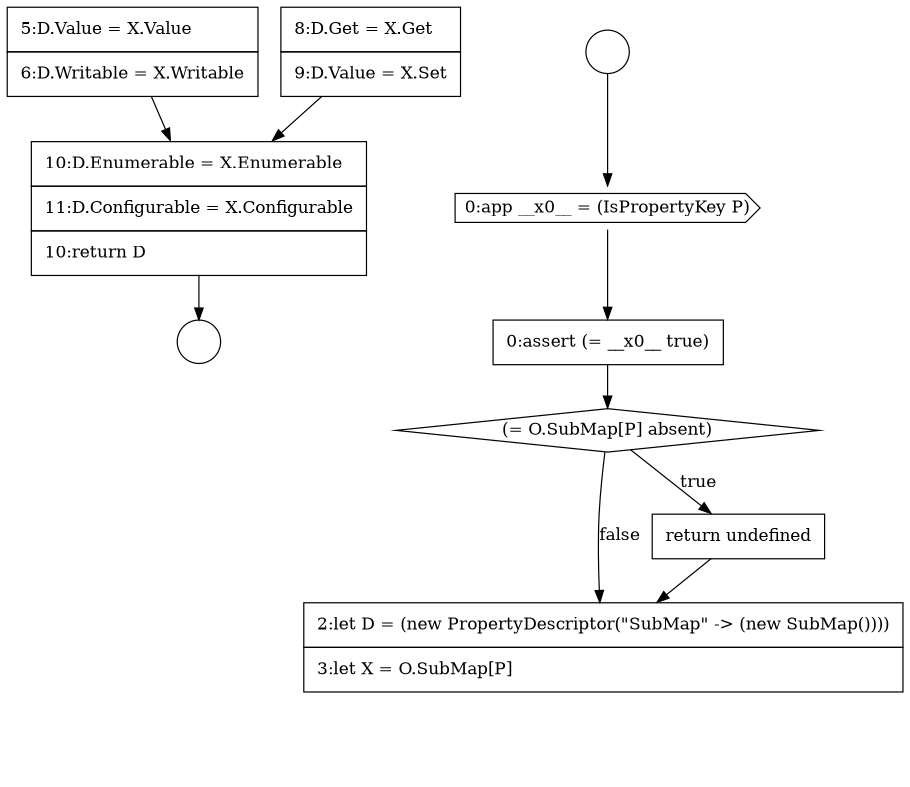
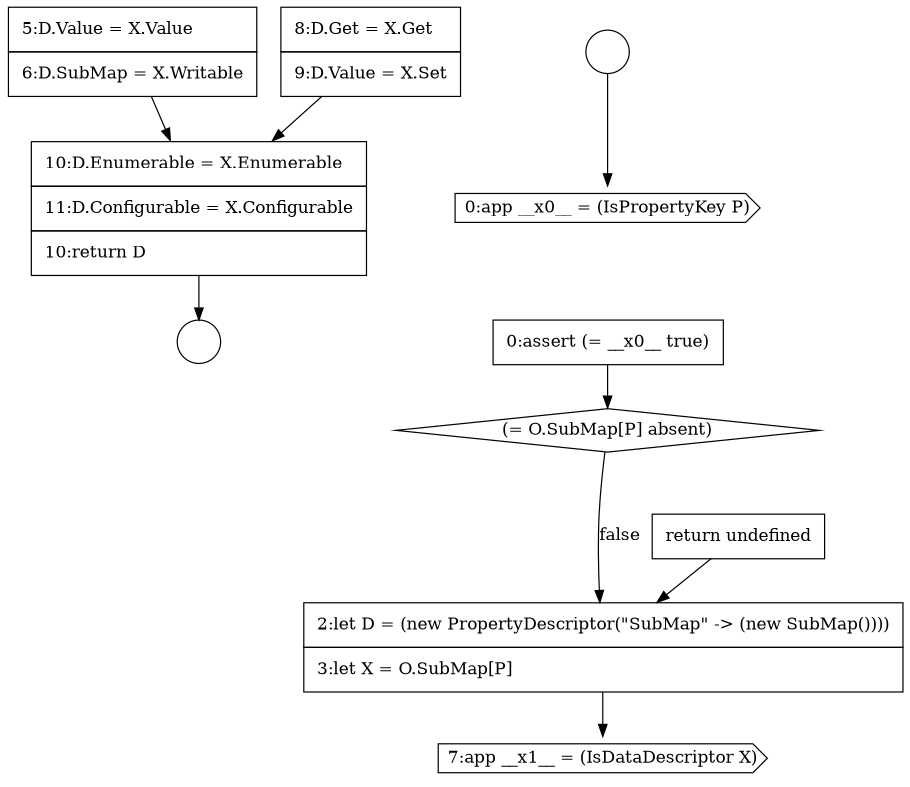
(133, 74) -> (133, 74)
(608, 268) -> none
(666, 478) -> none
none -> (603, 758)
